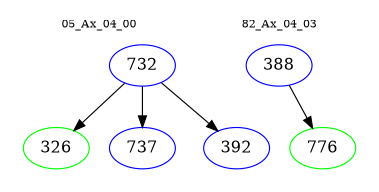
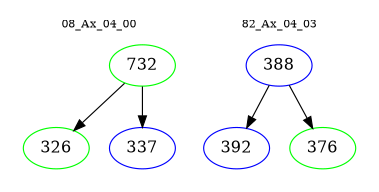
(99, 25) -> (99, 25)
(142, 65) -> (142, 65)
(177, 96) -> (261, 101)
(142, 148) -> (142, 148)
(323, 148) -> (323, 148)
